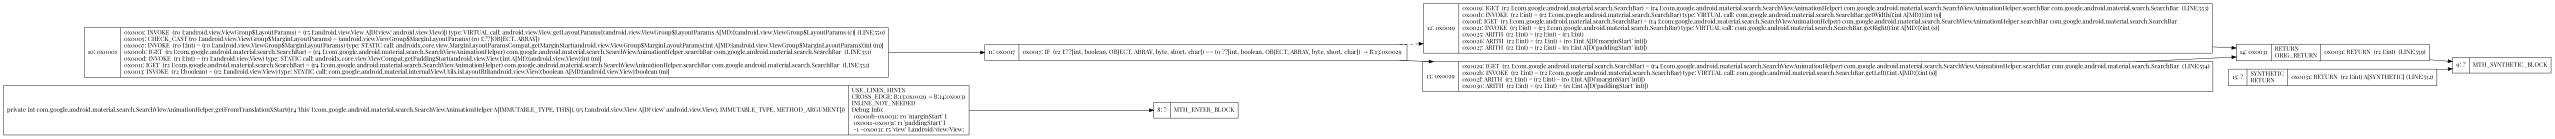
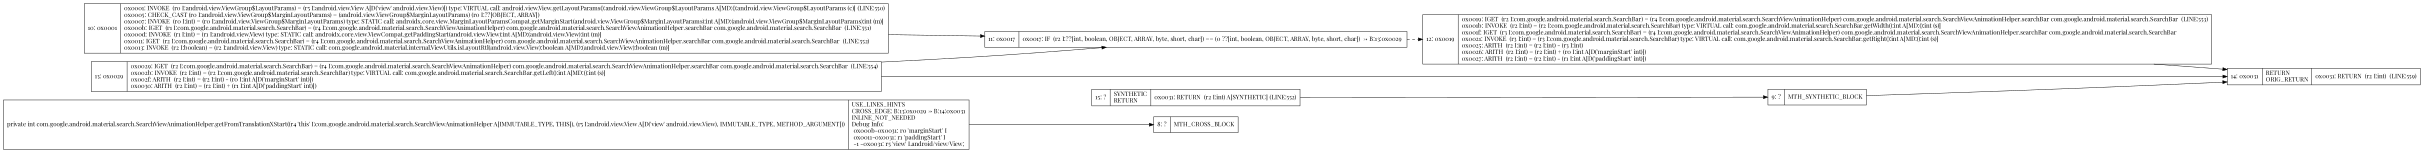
(2439, 60) -> (2045, 90)
(1414, 61) -> (992, 56)
(1204, 110) -> (1204, 124)
